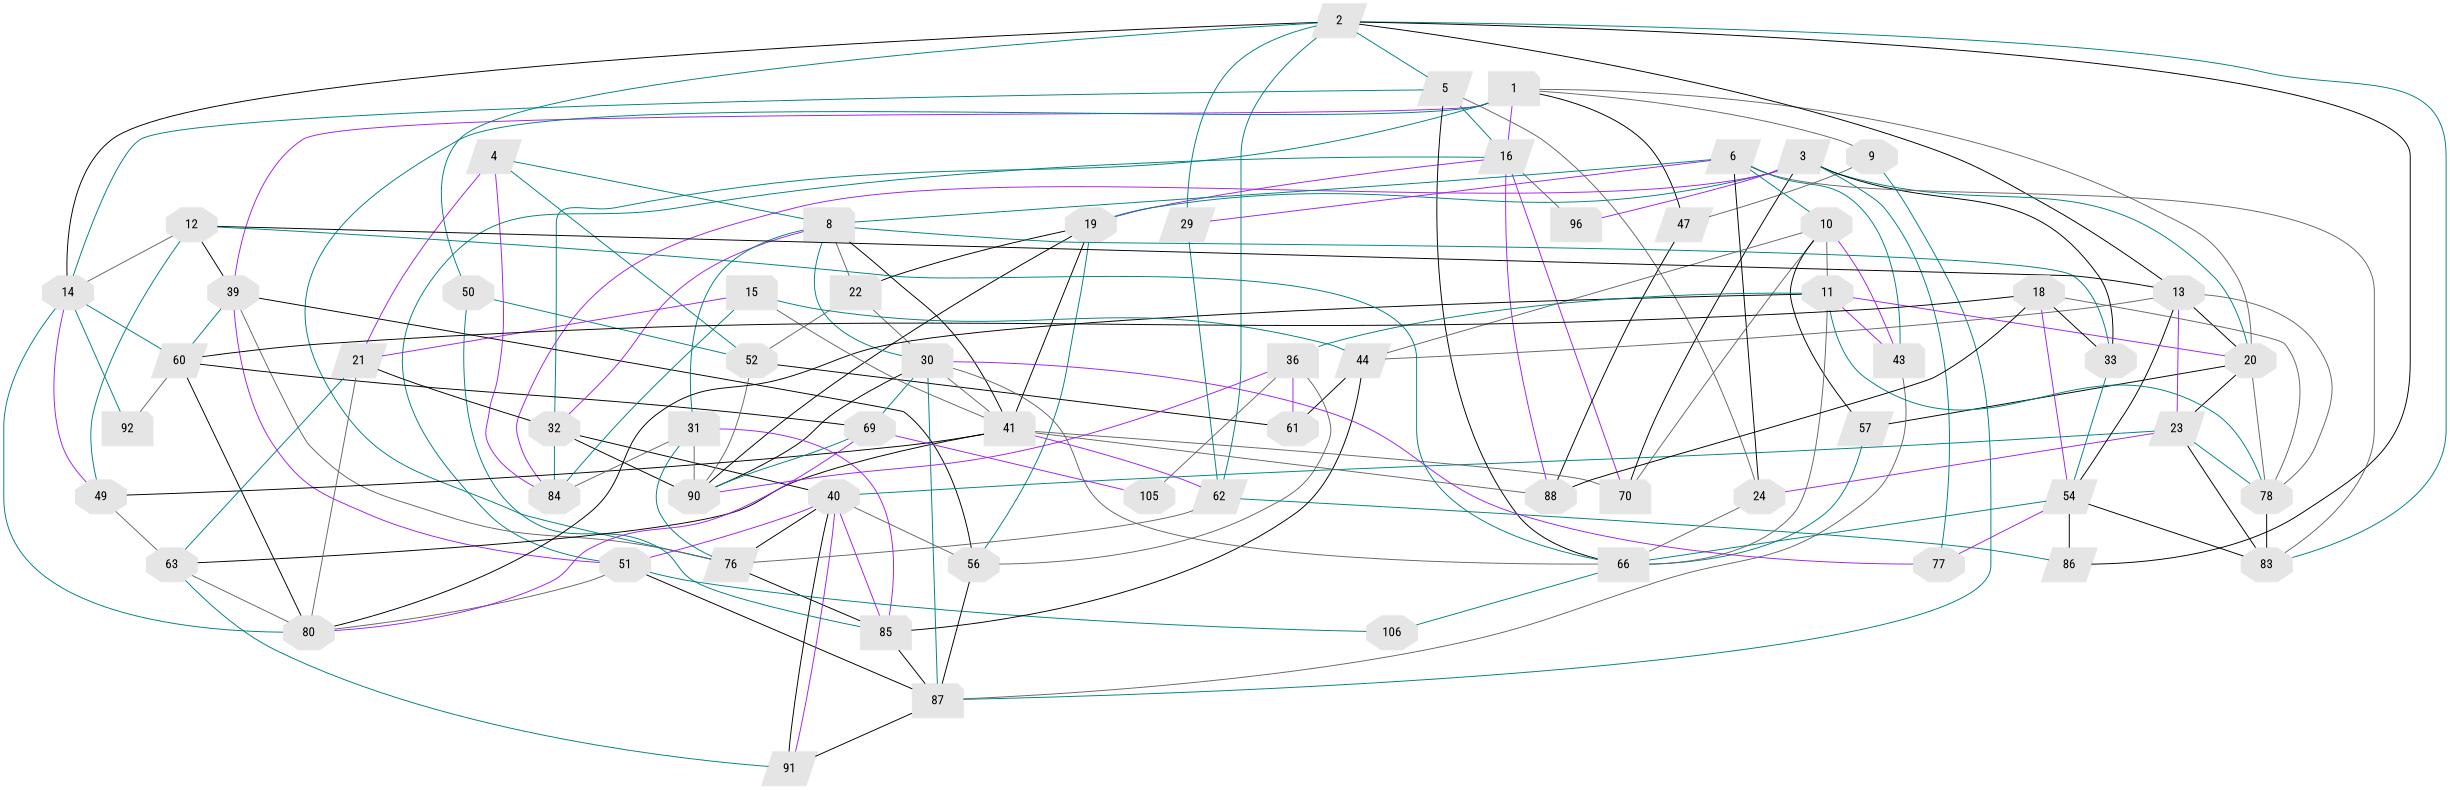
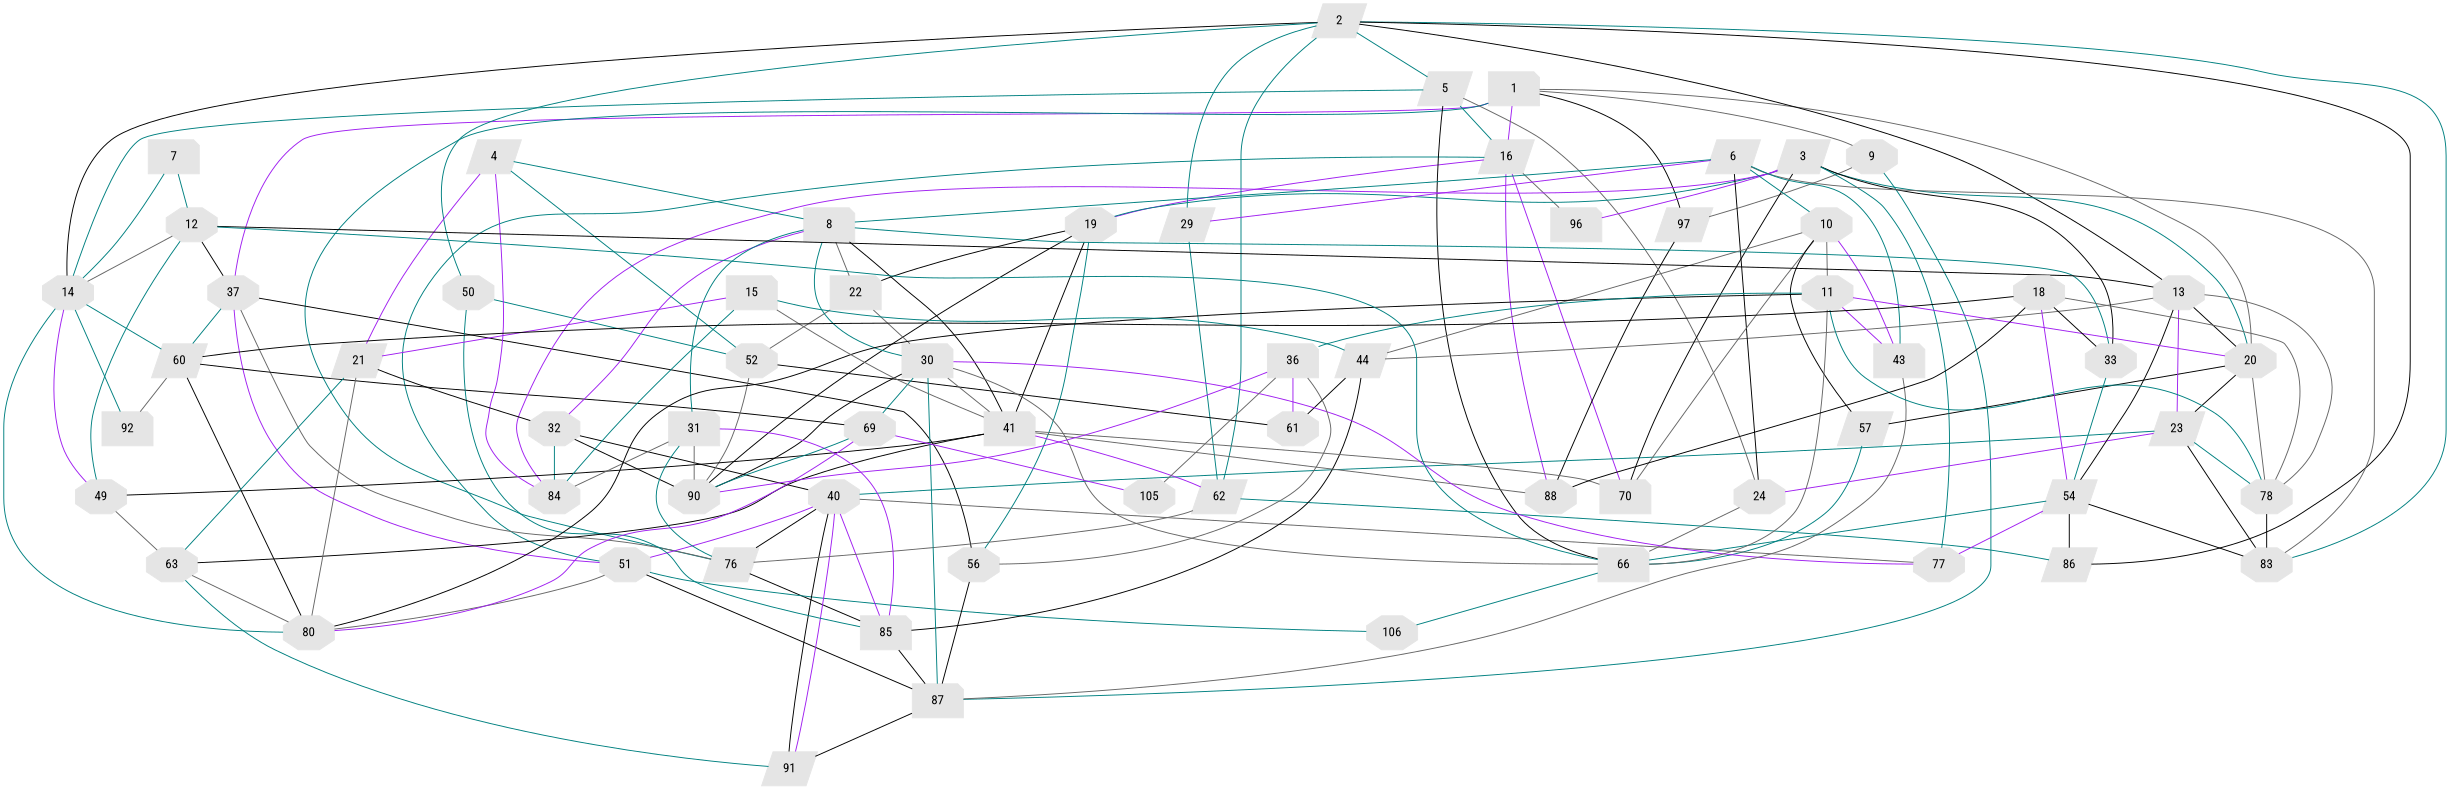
none -> (174, 157)
(897, 174) -> none
(1684, 225) -> (1684, 225)
(233, 293) -> (233, 293)
(904, 531) -> (1387, 531)
